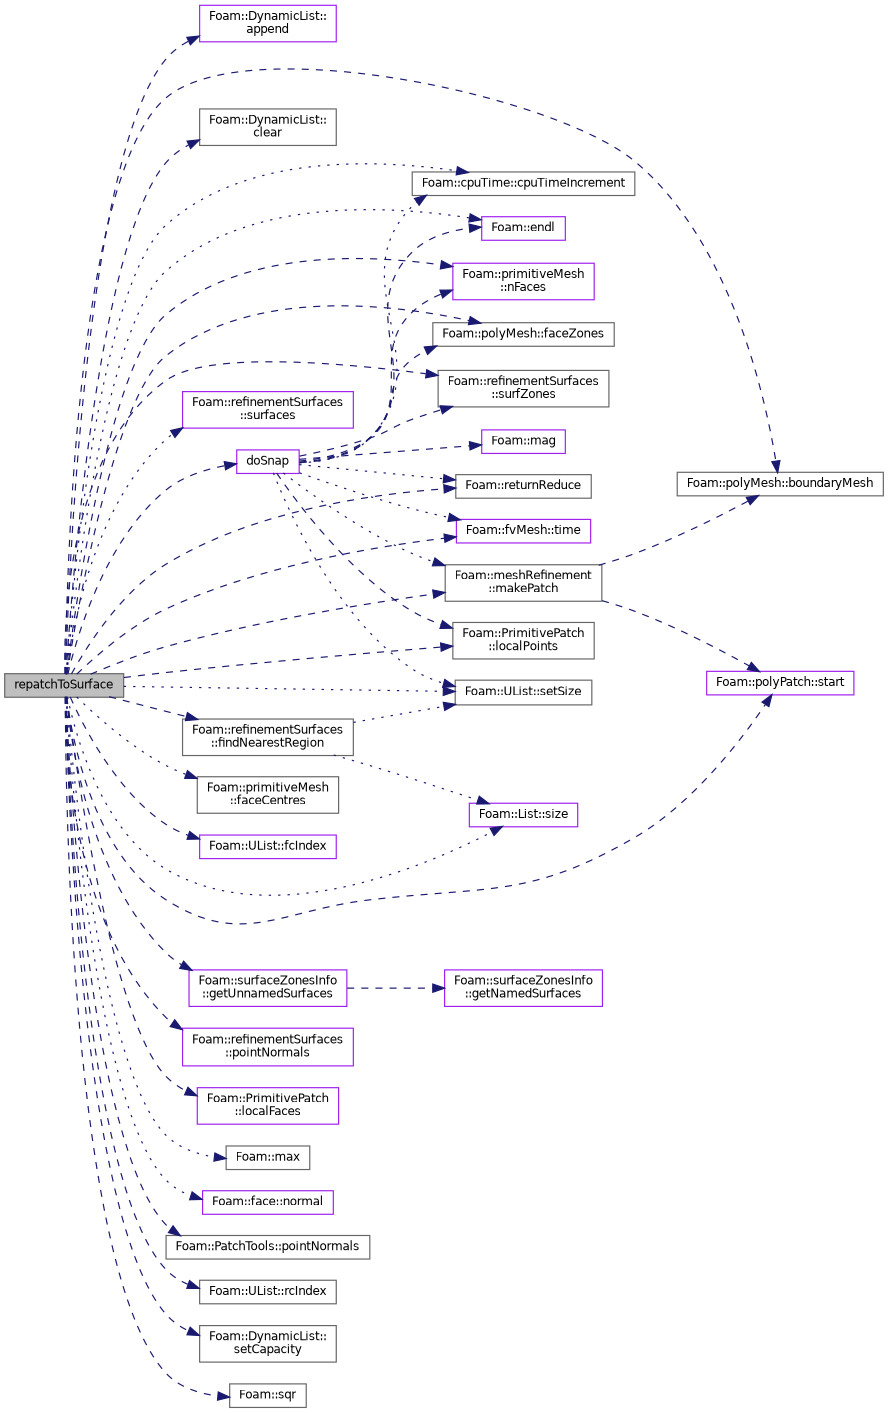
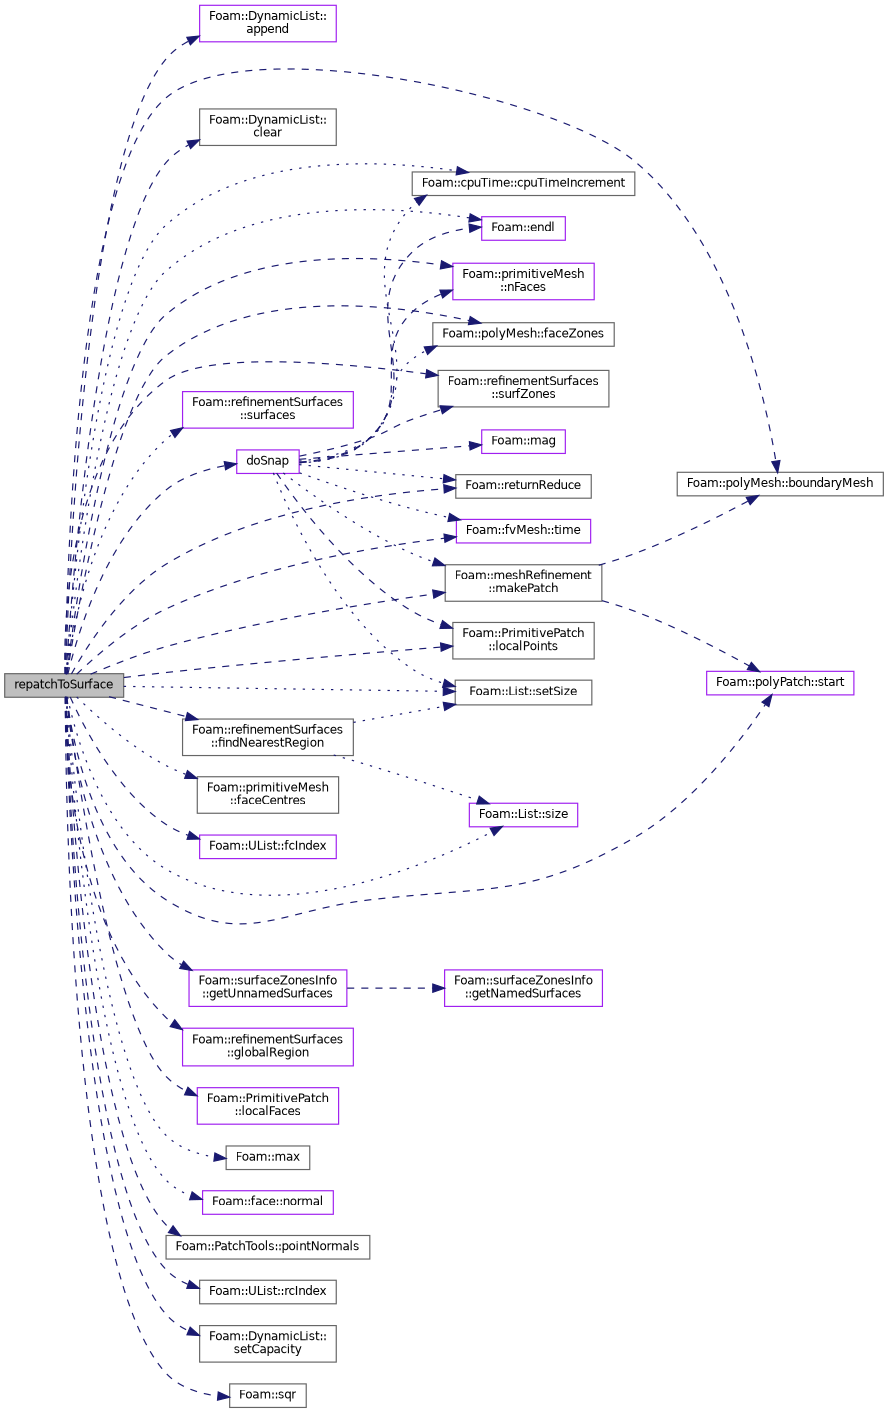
(381, 426) -> (381, 426)
(524, 693) -> (524, 693)
(268, 1047) -> (268, 1047)
